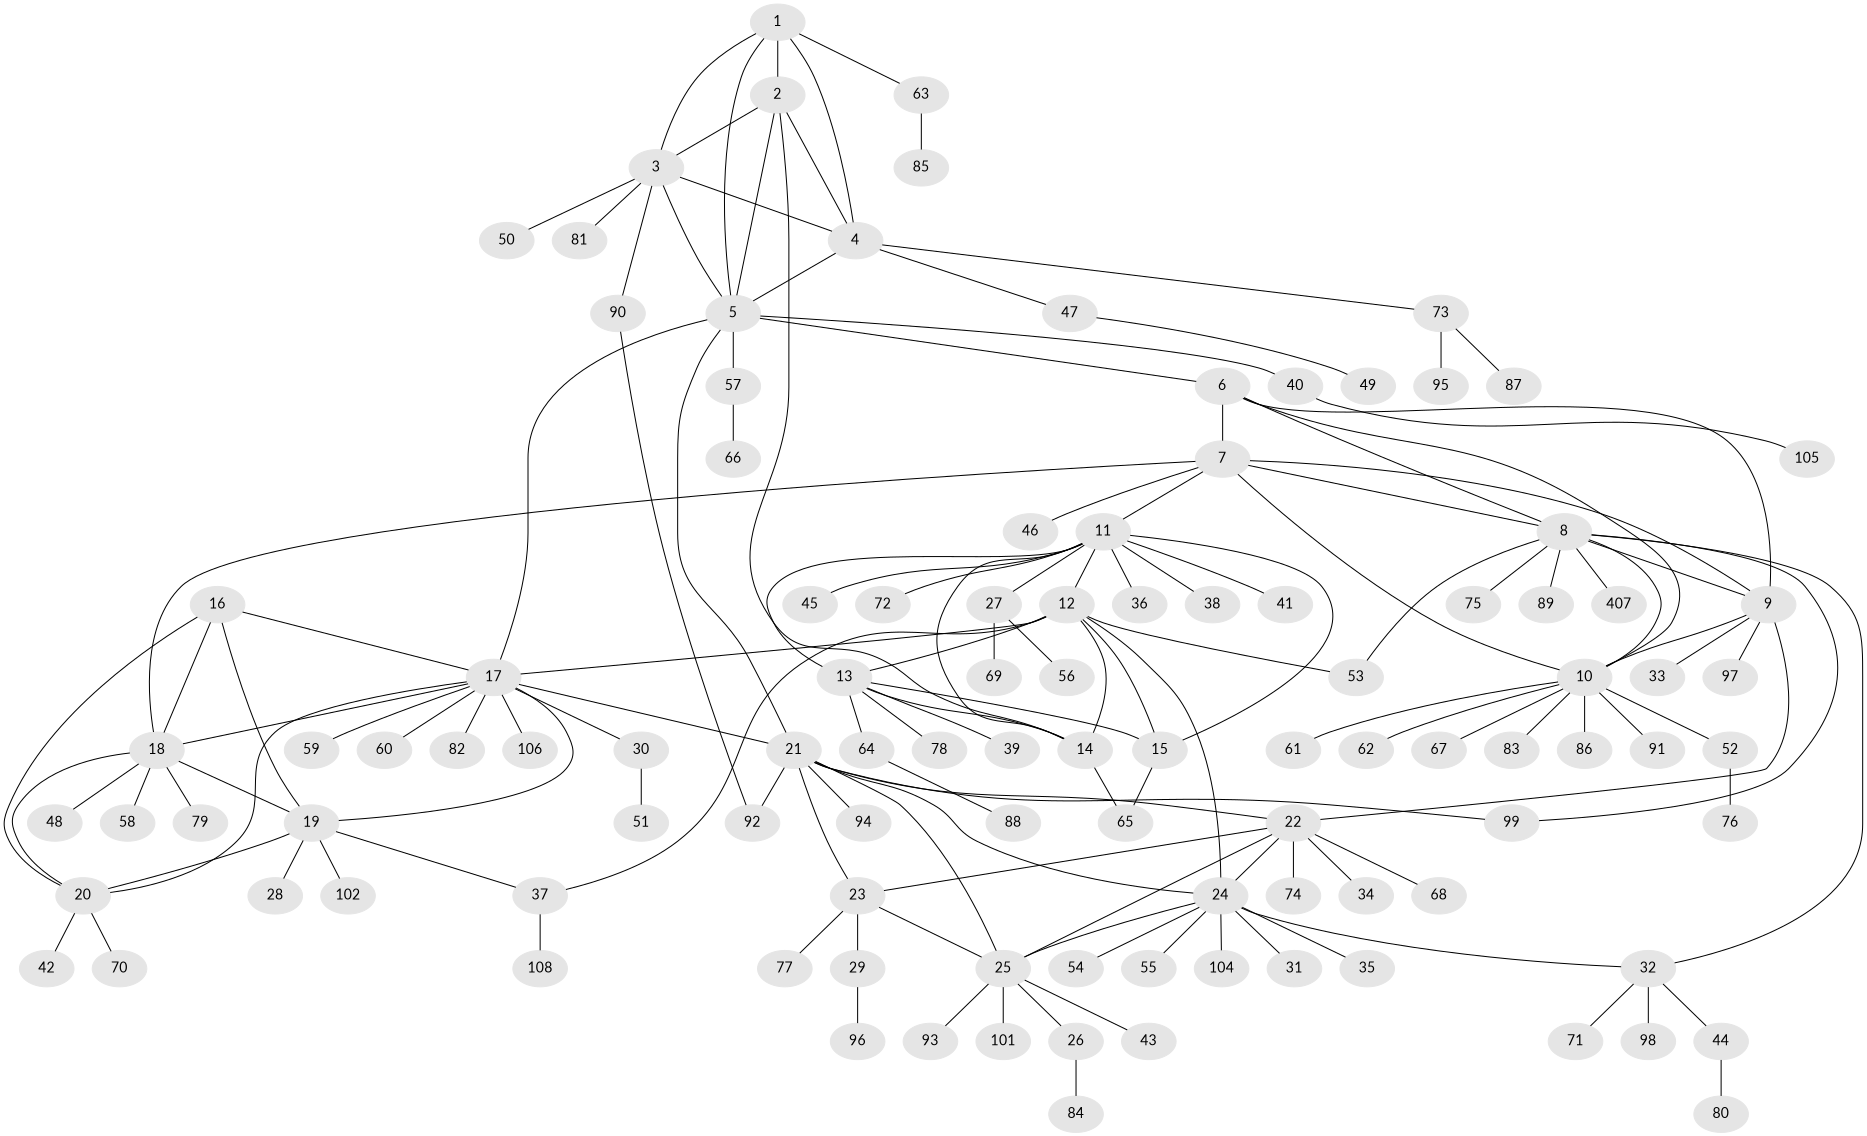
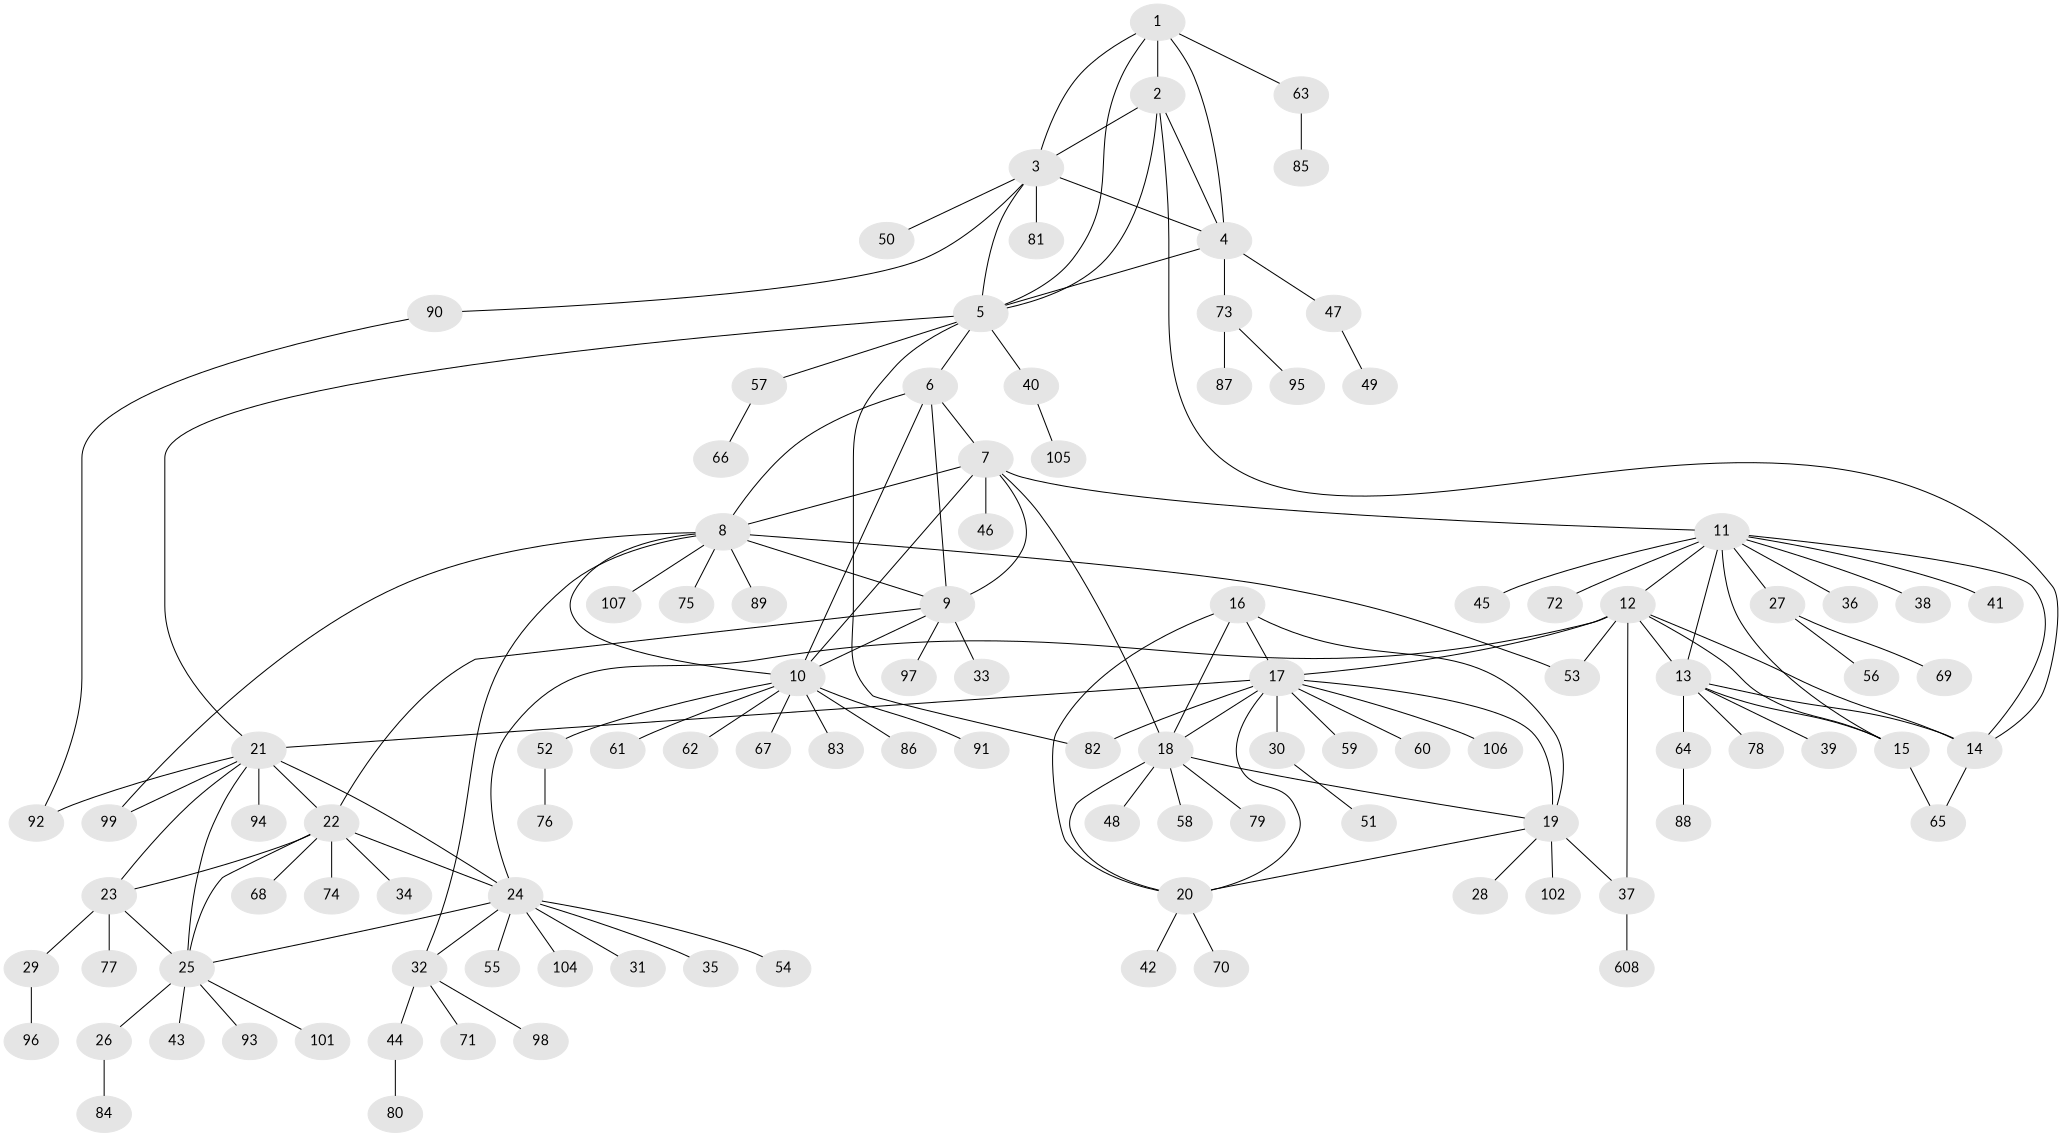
(531, 440) -> (853, 590)
(1619, 605) -> (614, 605)
(540, 969) -> (1627, 969)
